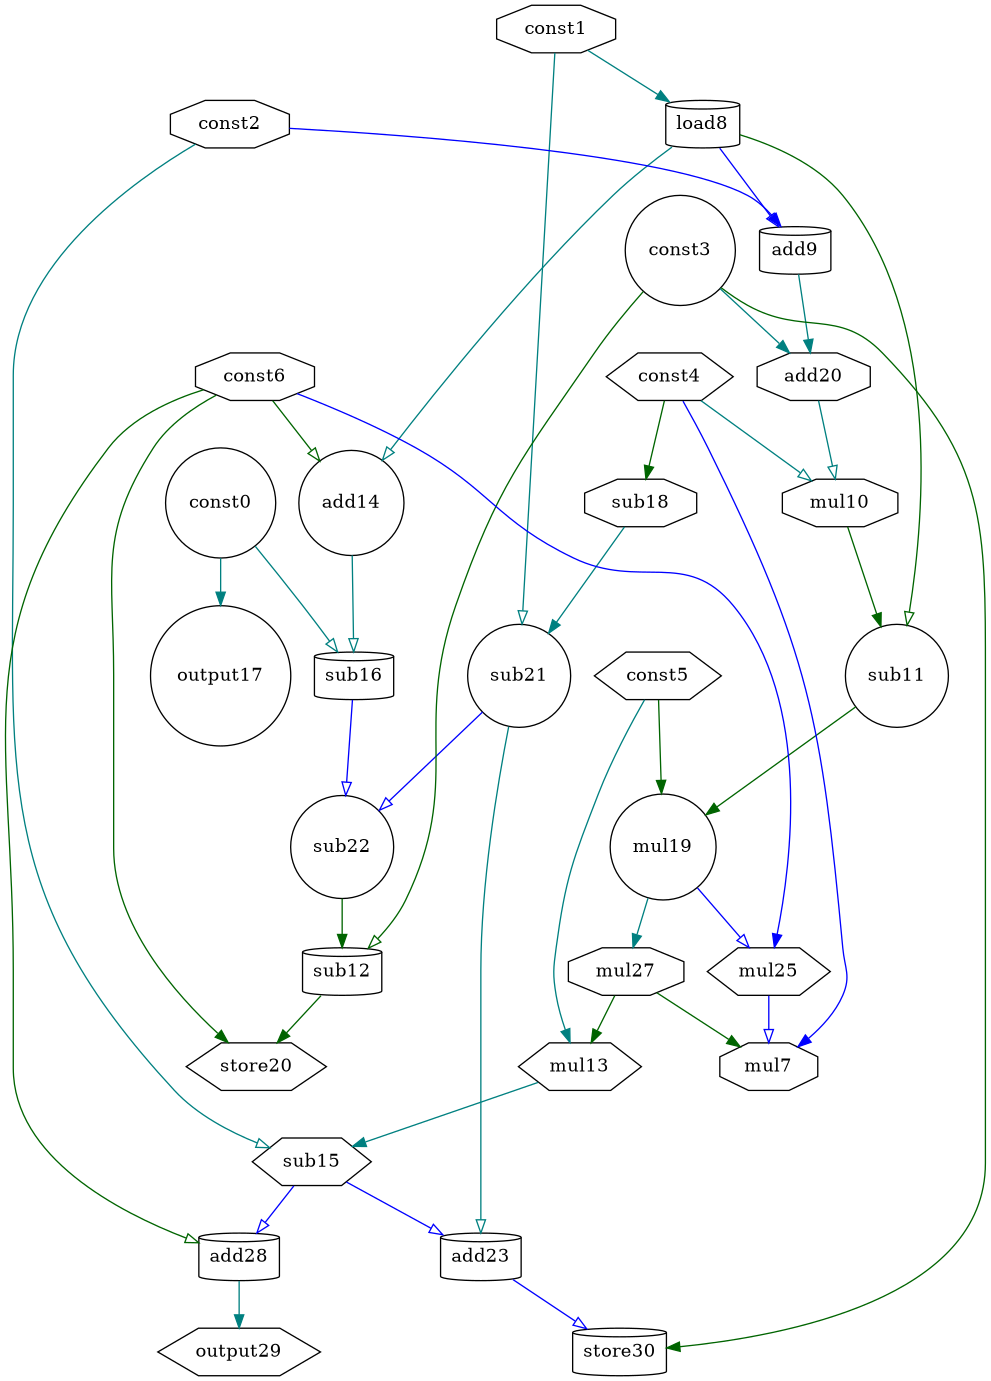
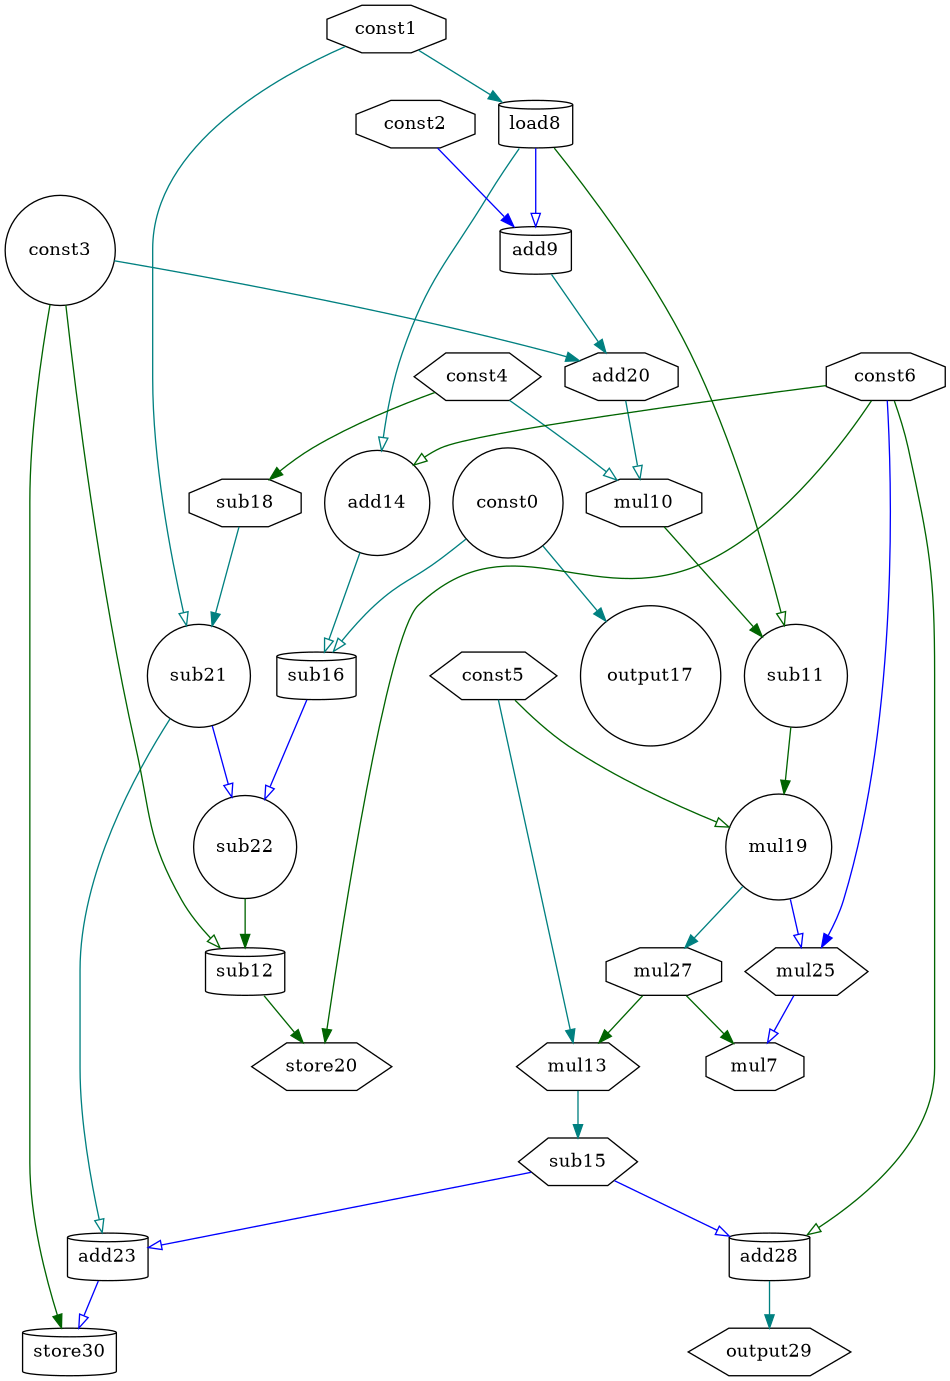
(13, 593) -> none
(811, 714) -> none
(660, 740) -> (610, 771)
